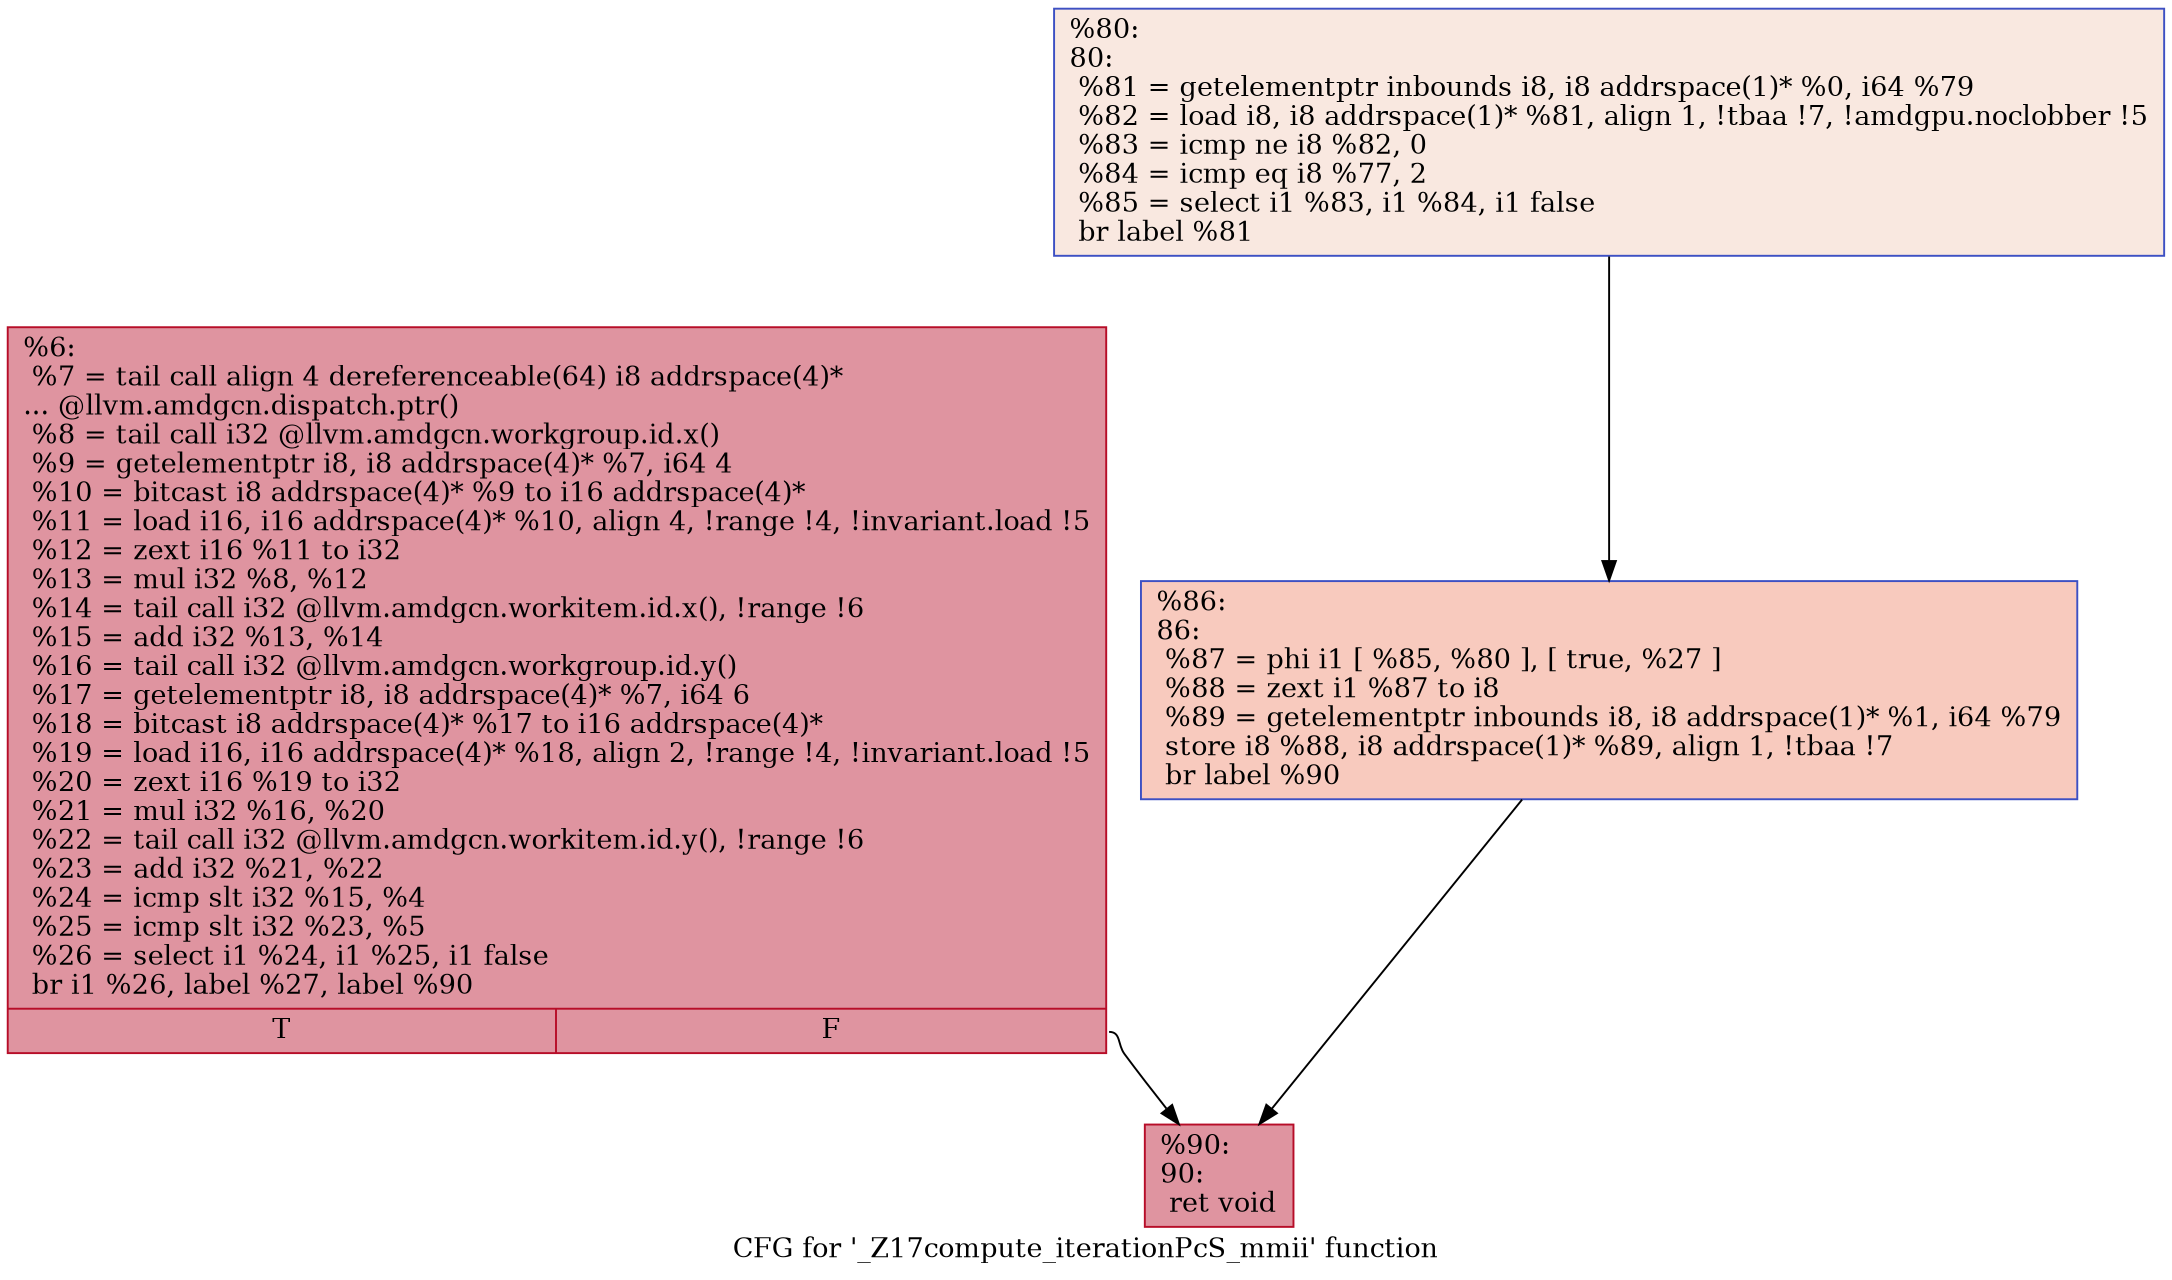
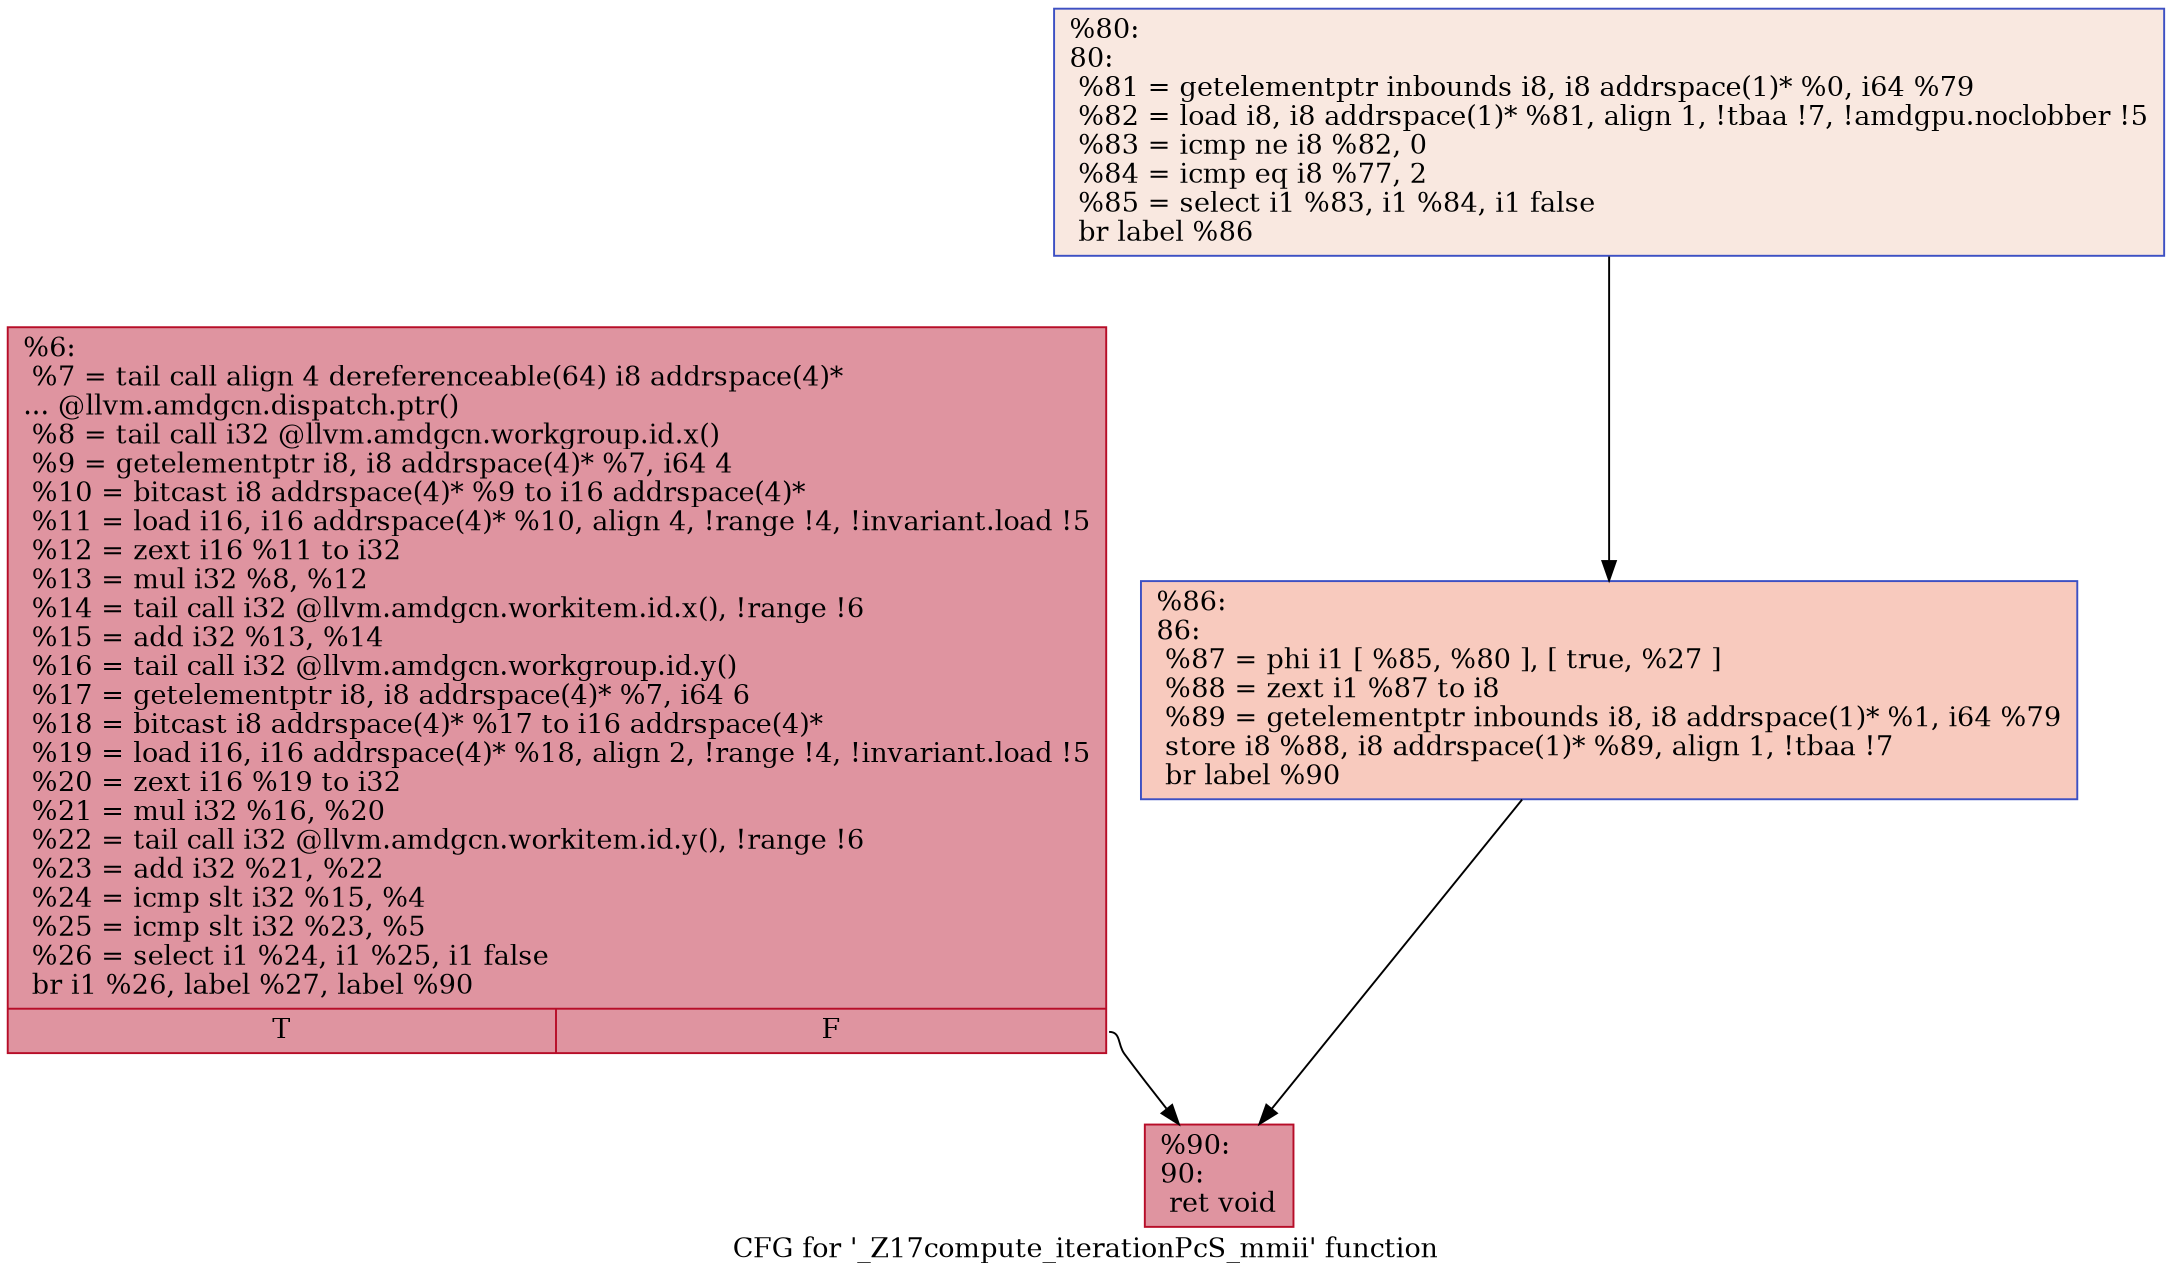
(1162, 233) -> (1162, 233)
